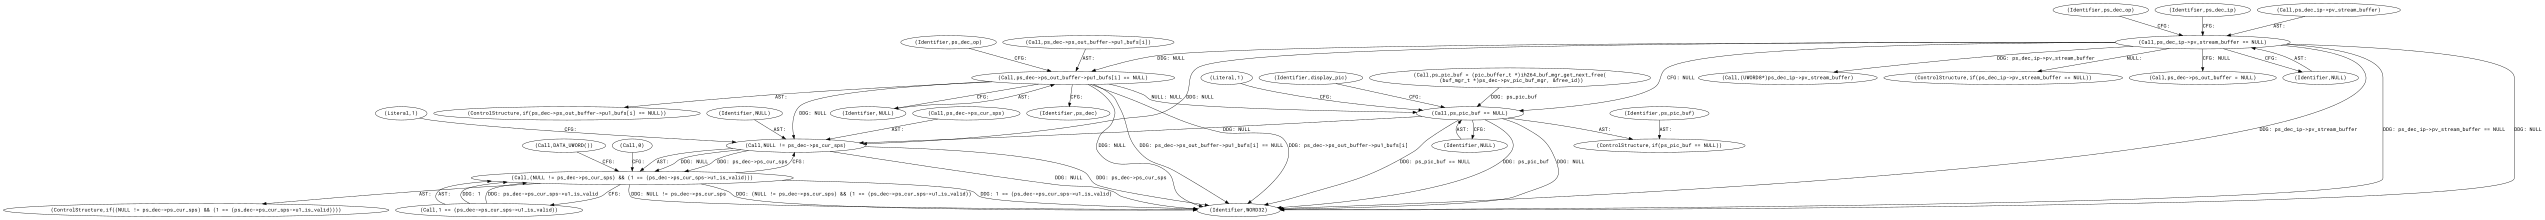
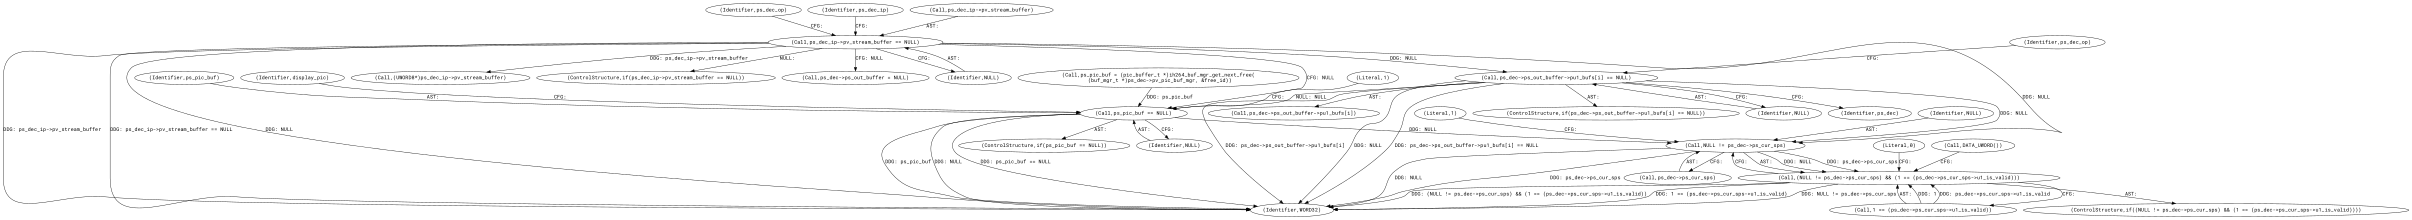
(1082, 58) -> (1386, 92)
(1659, 128) -> (643, 107)
(632, 146) -> (1899, 146)
none -> (1708, 161)
